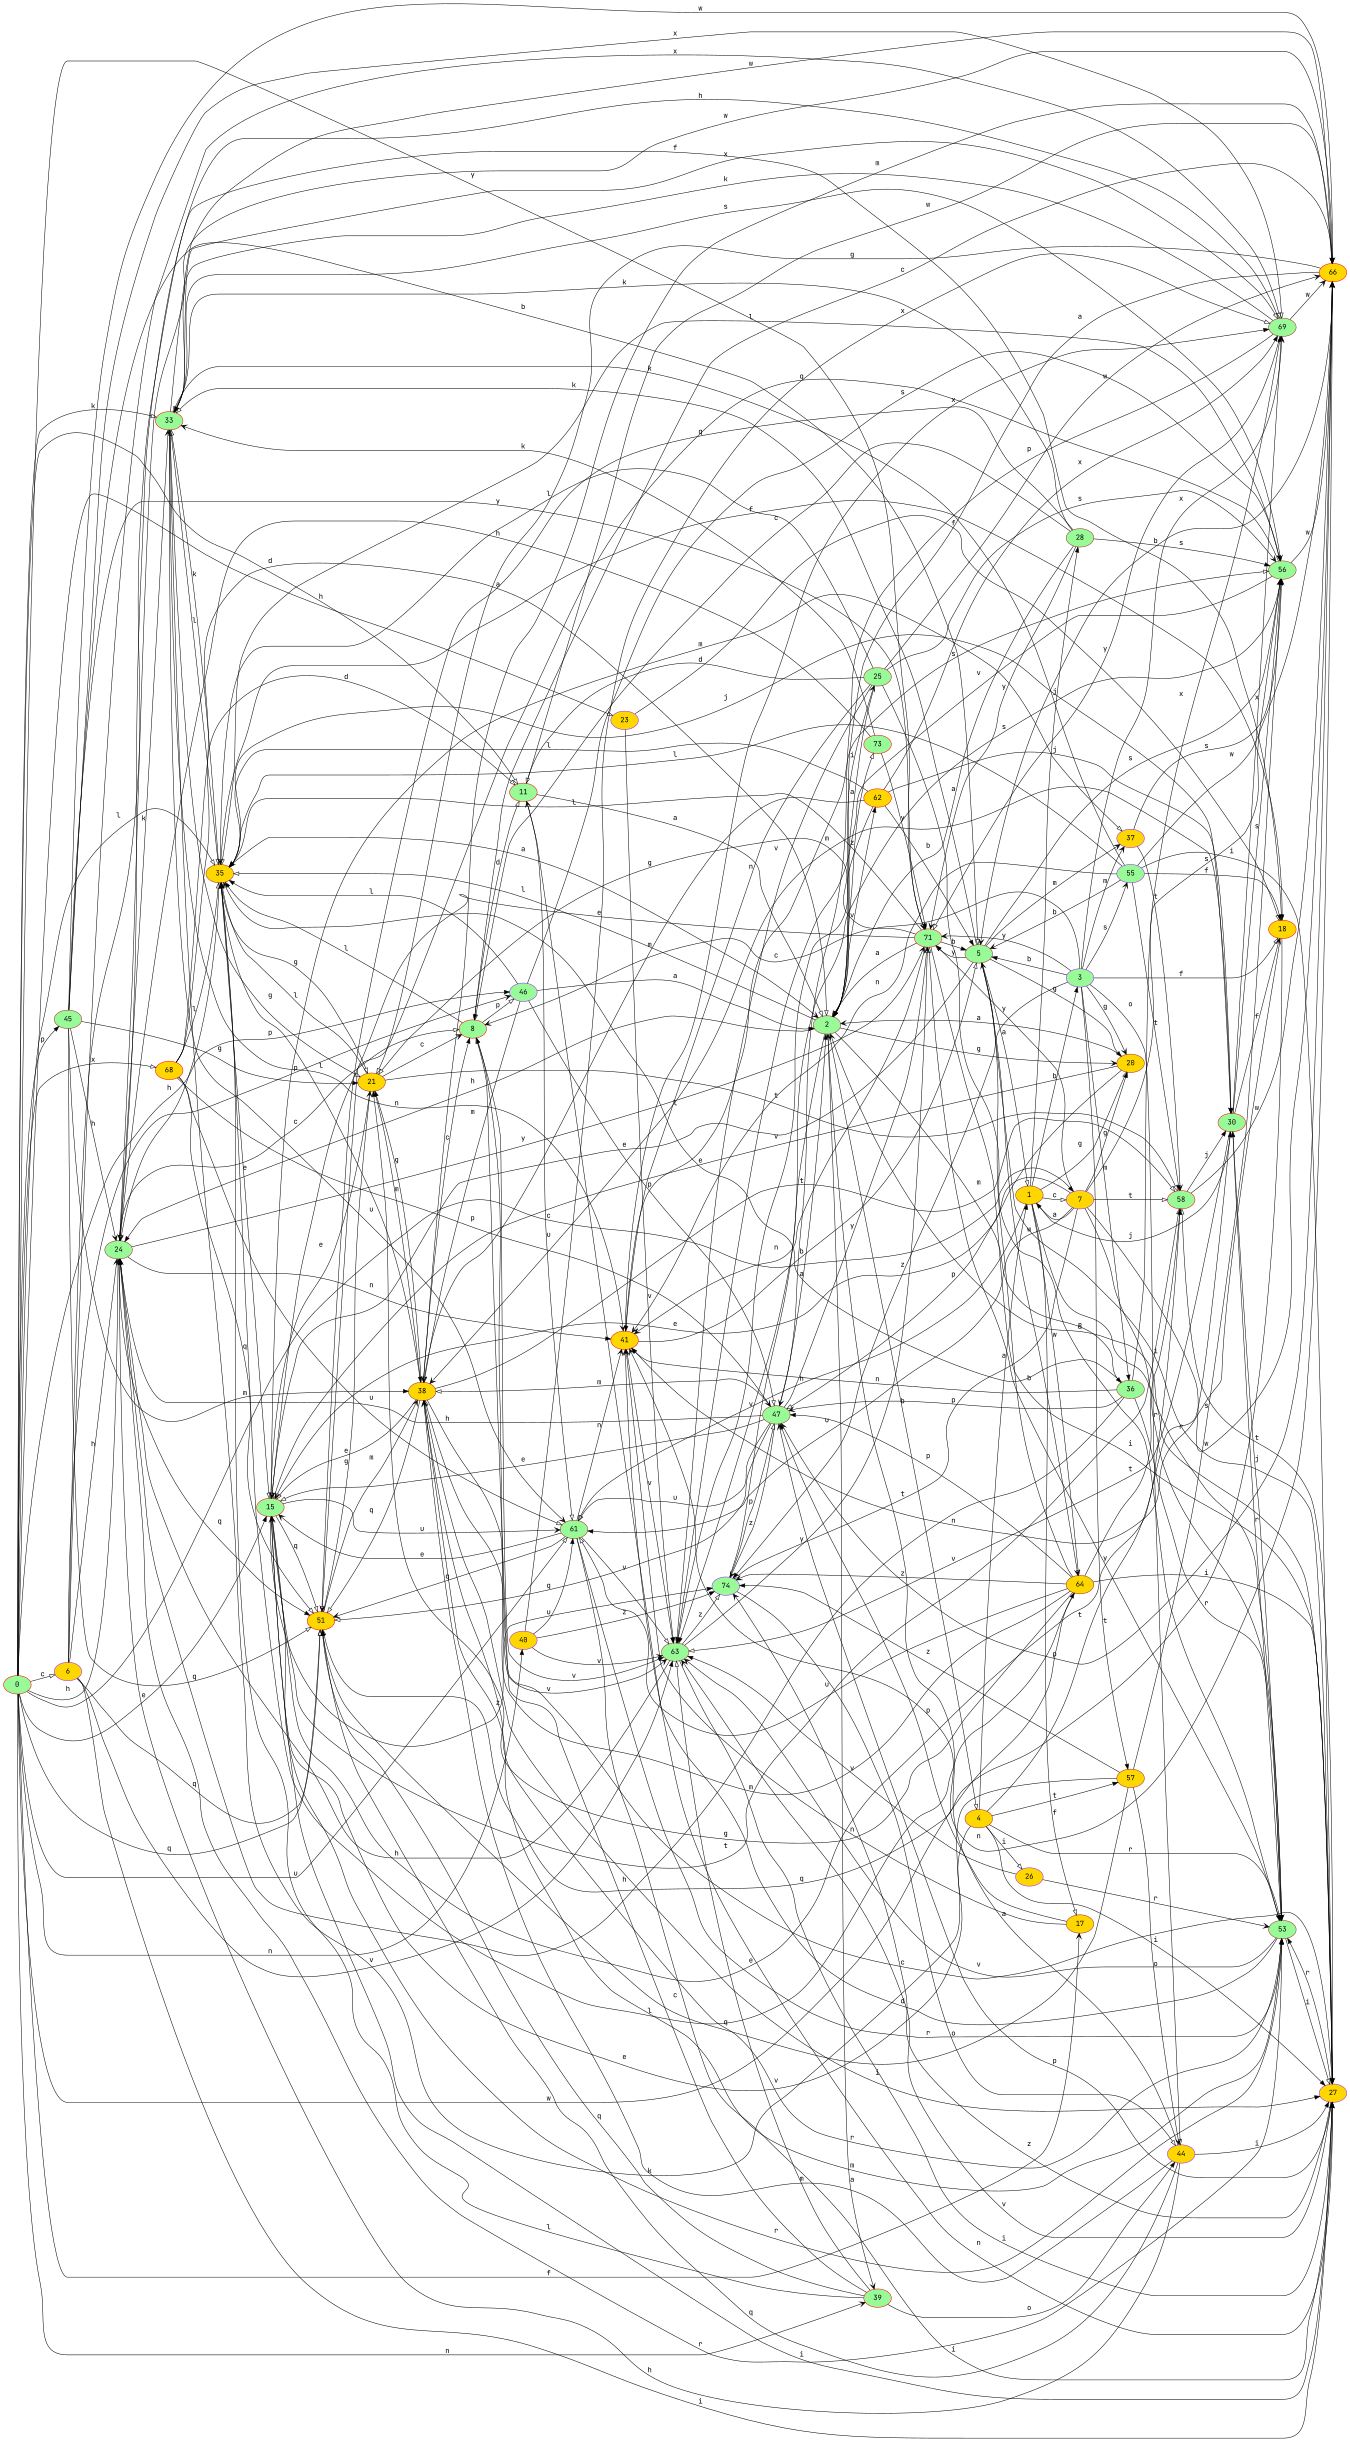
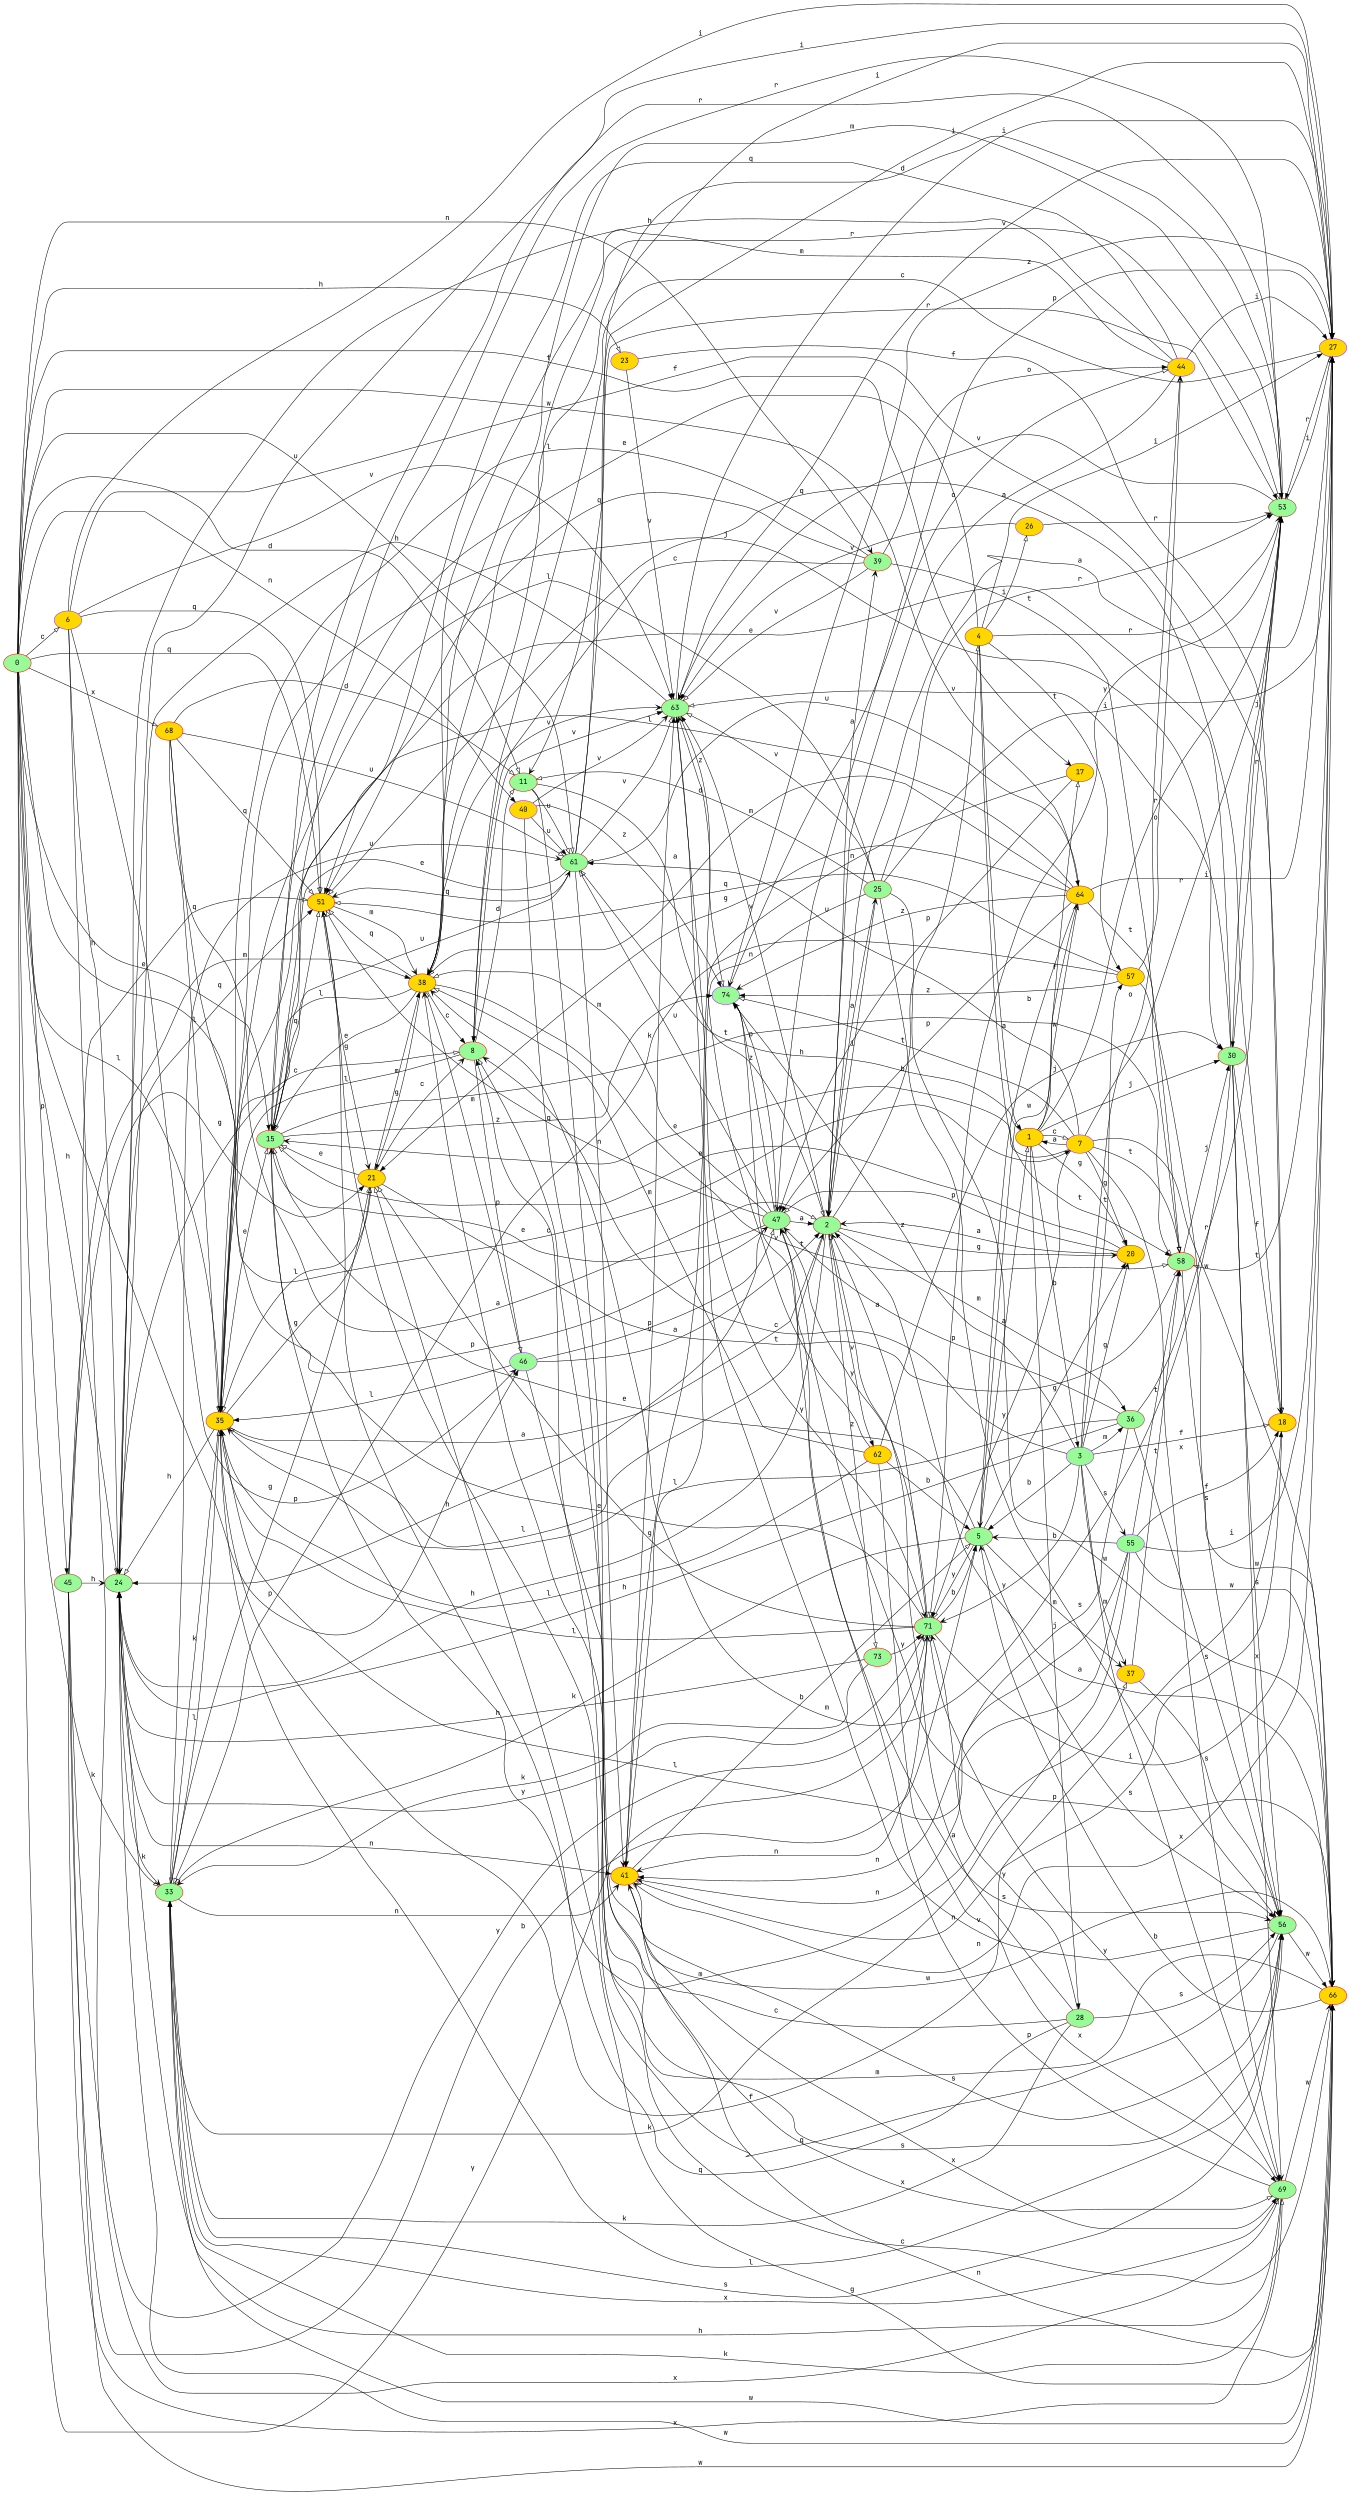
none -> (1132, 838)
(1235, 1464) -> (1217, 702)
